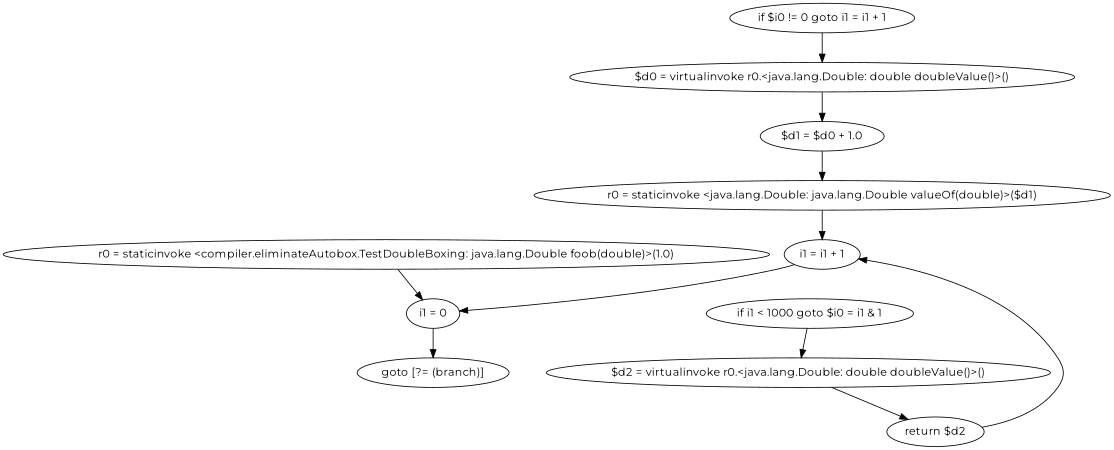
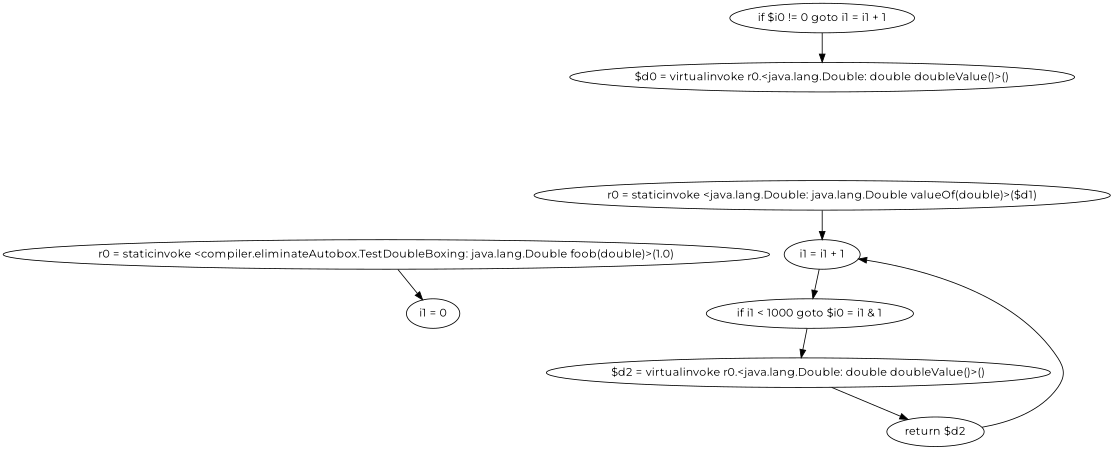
(822, 136) -> none
(632, 293) -> (817, 280)
(433, 373) -> none
